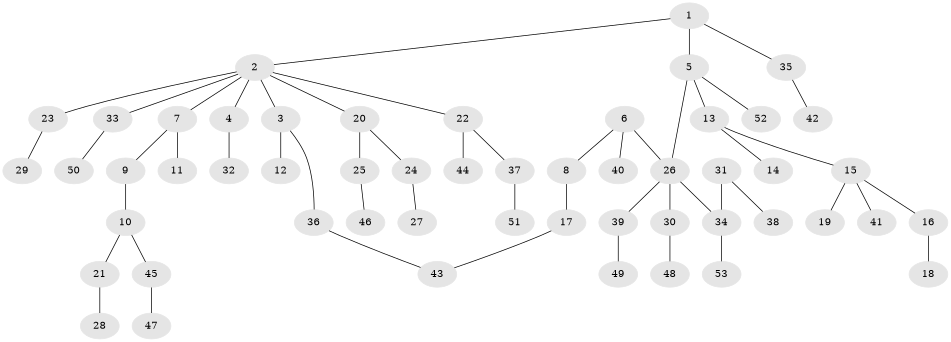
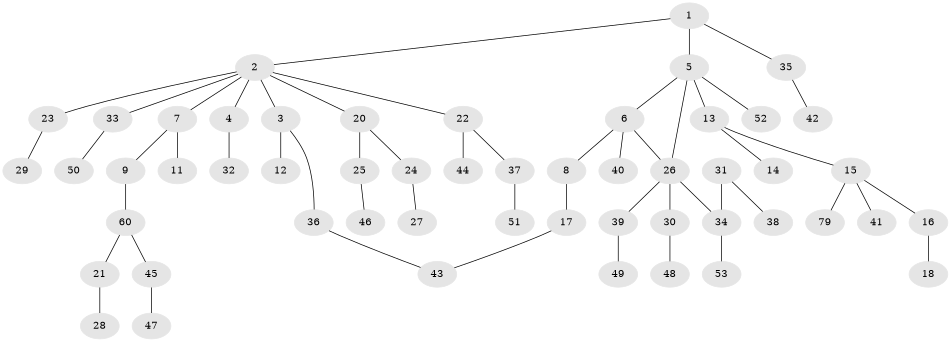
none -> (657, 93)
(126, 223) -> (126, 223)
(825, 223) -> (825, 223)
